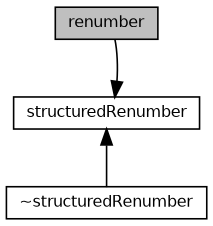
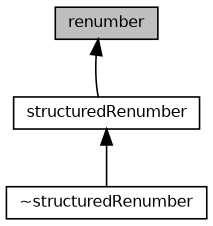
(117, 60) -> (96, 76)
